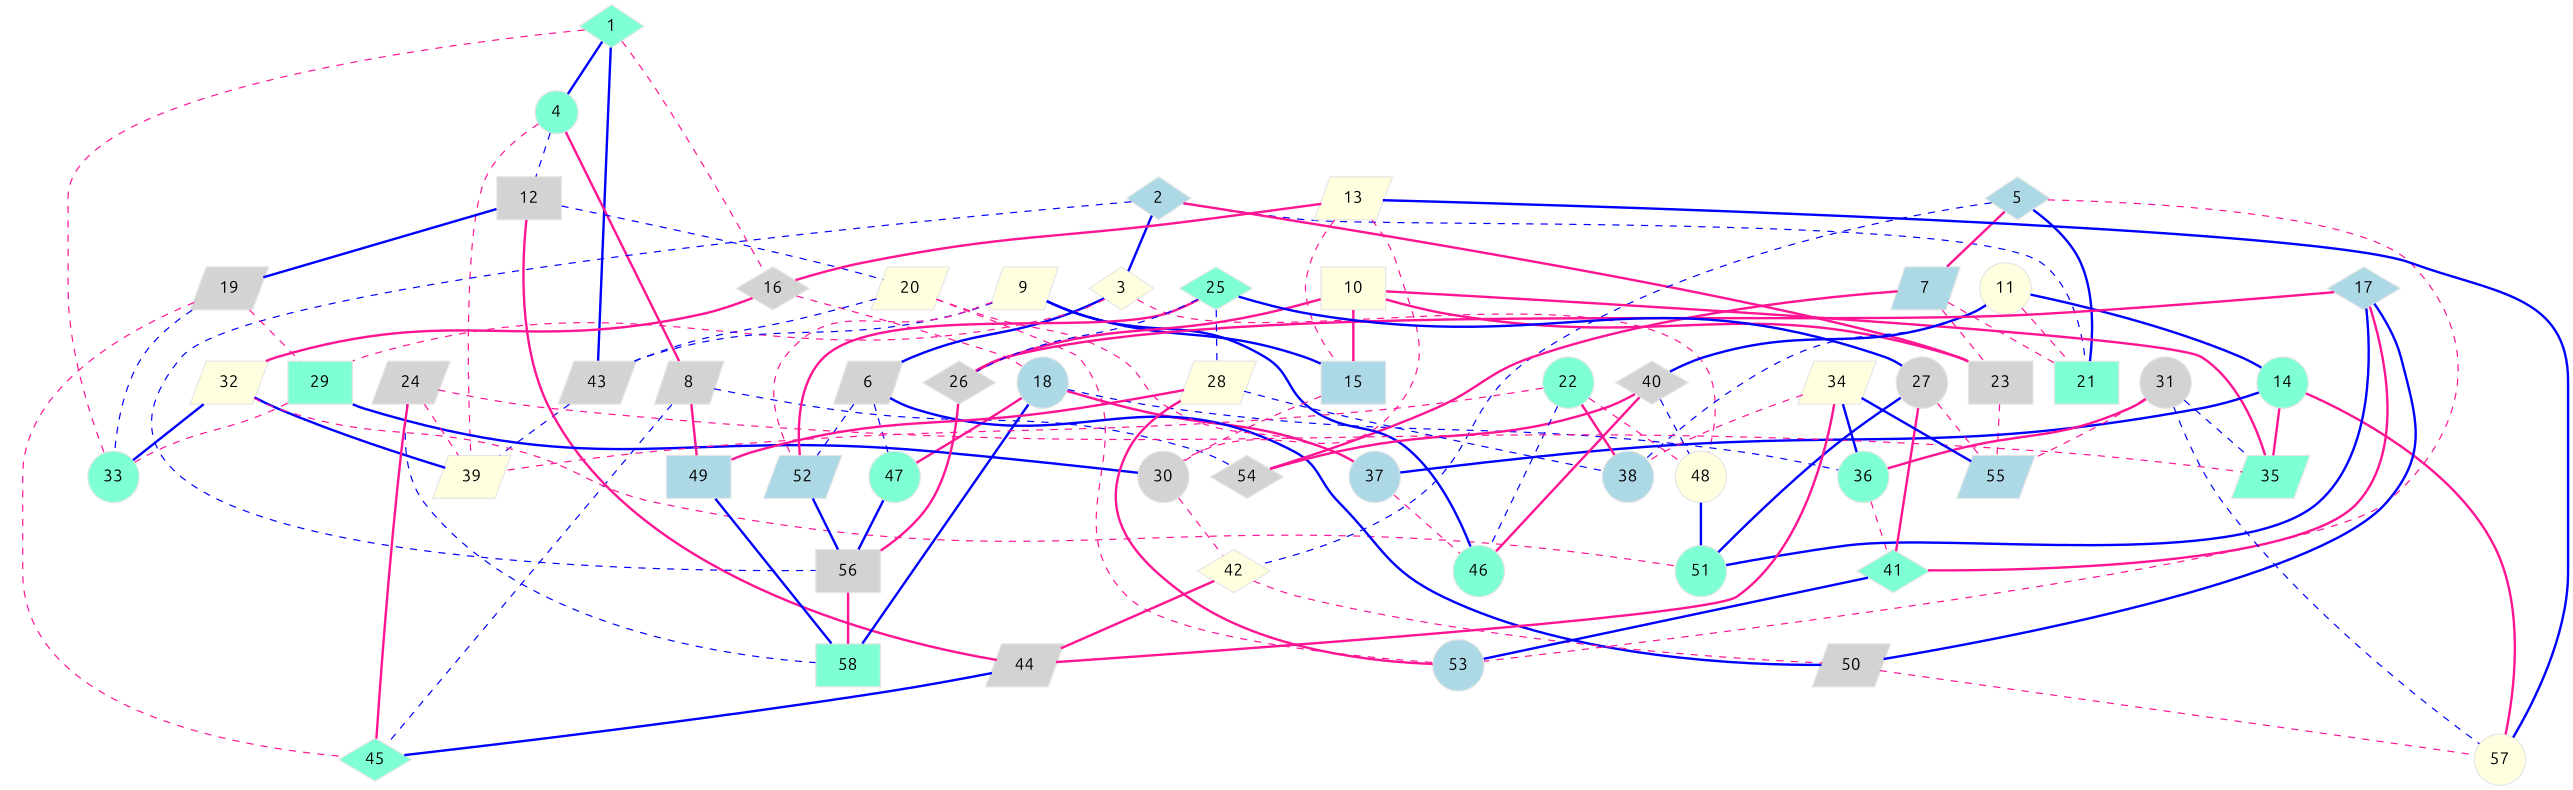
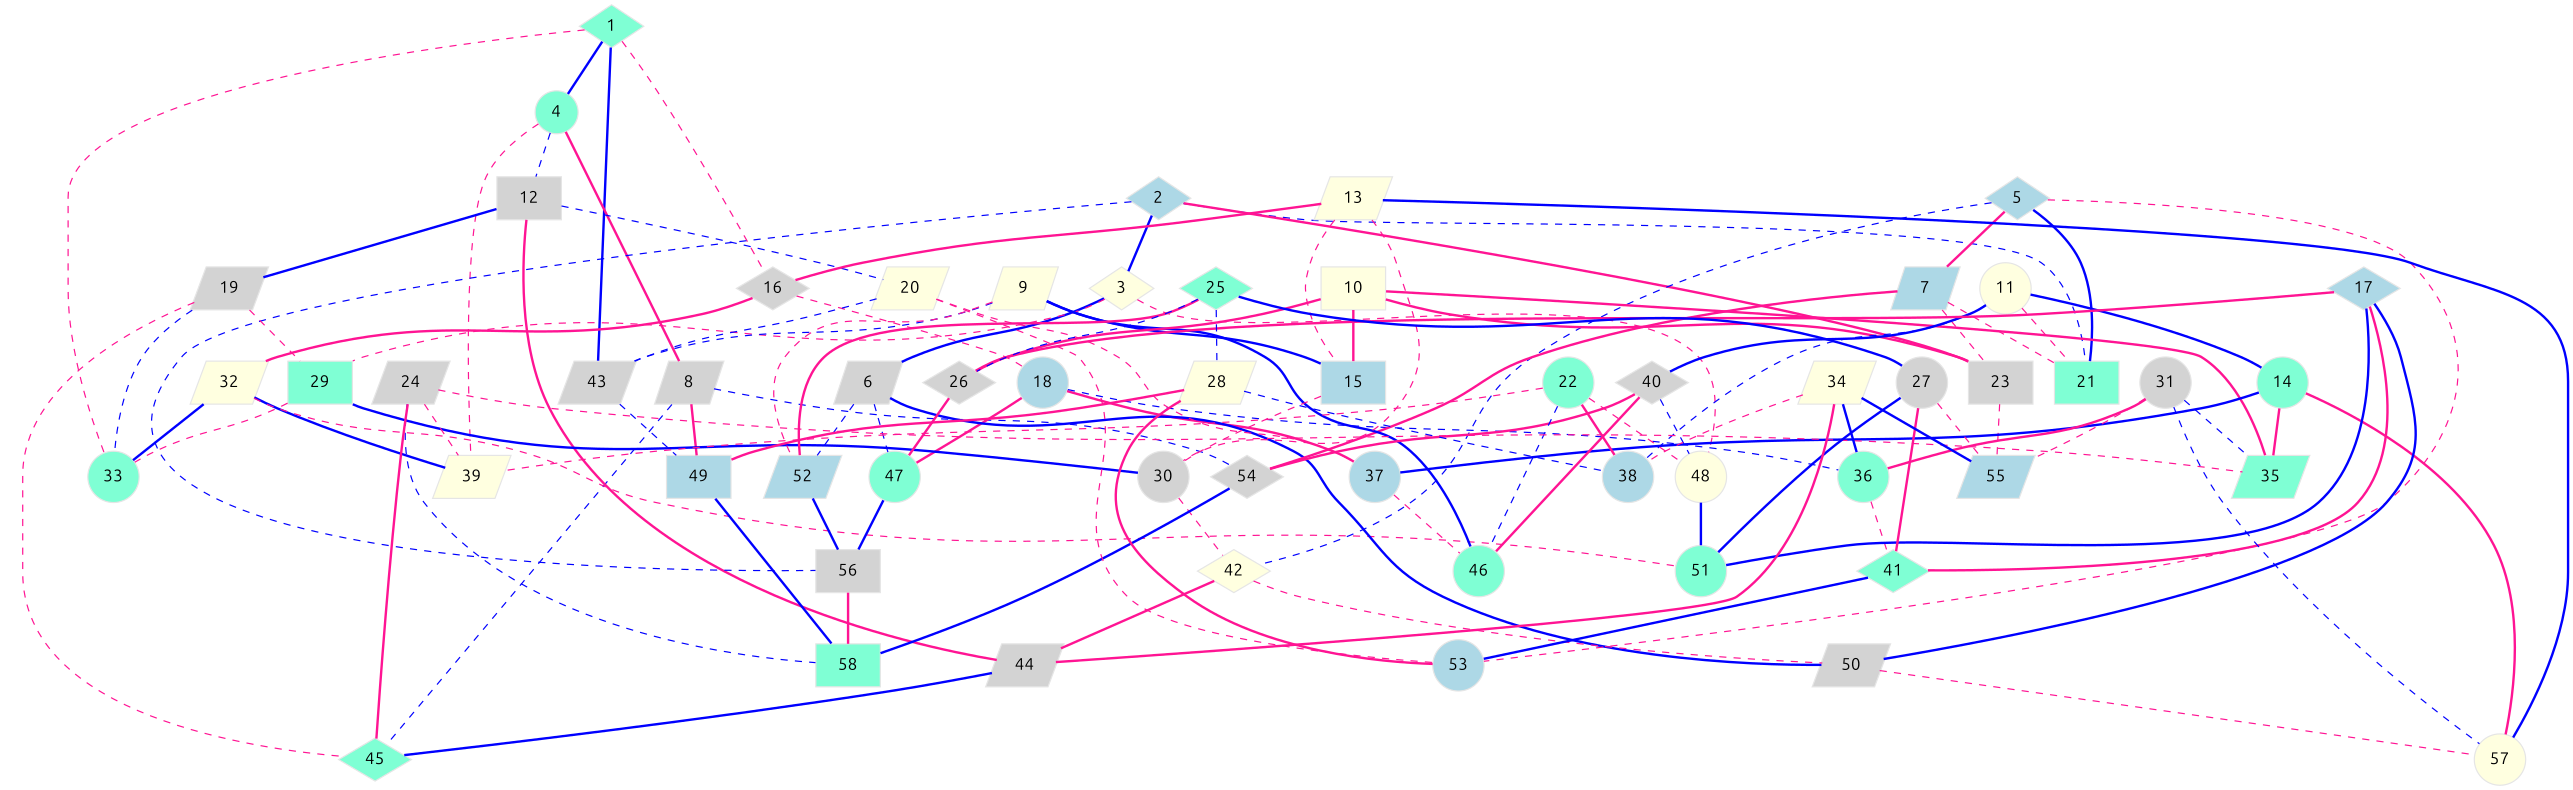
(535, 430) -> (644, 426)
(938, 488) -> (929, 427)
(945, 524) -> (1059, 580)
